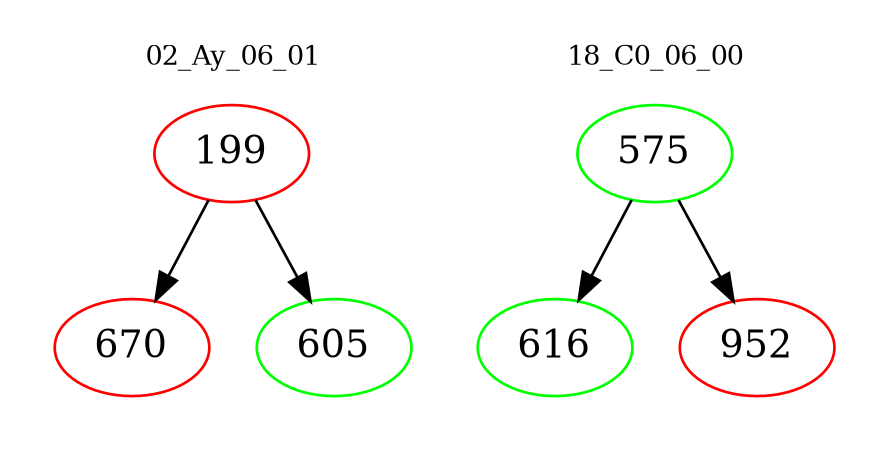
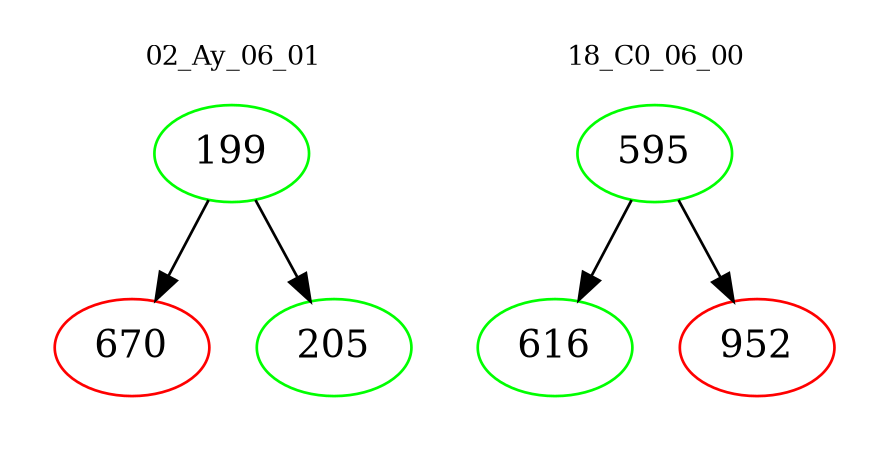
(232, 154) -> (232, 154)
(655, 154) -> (655, 154)
(334, 348) -> (334, 348)
